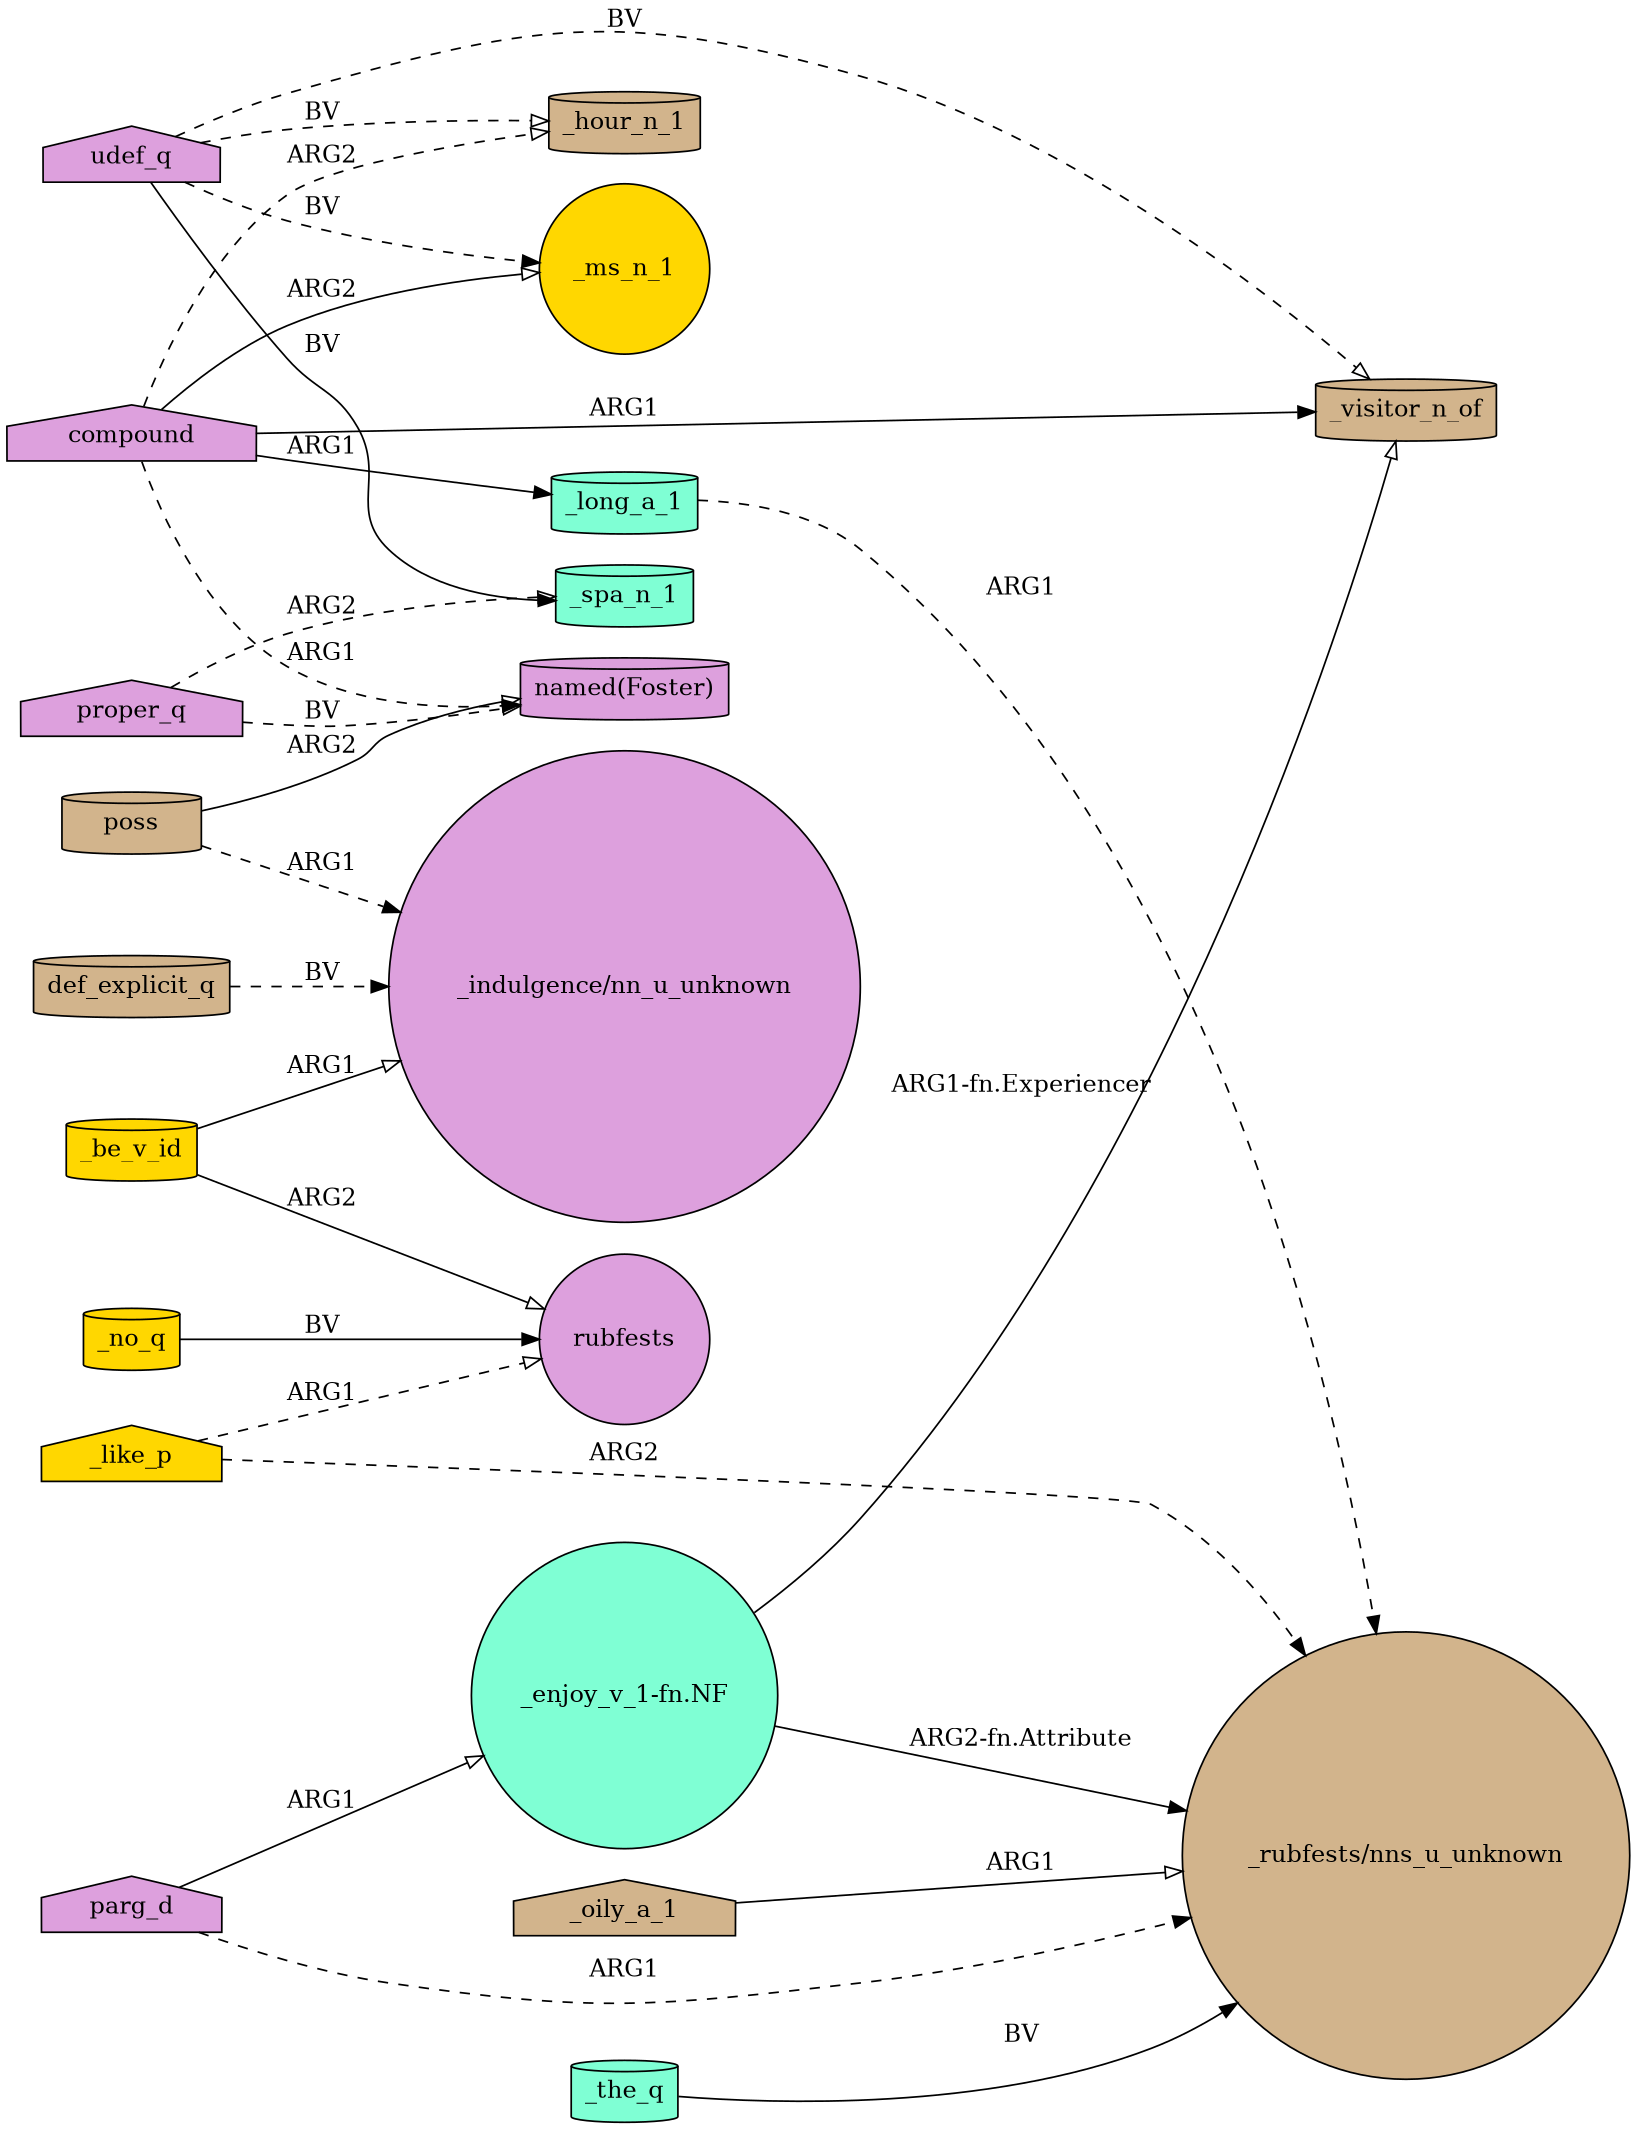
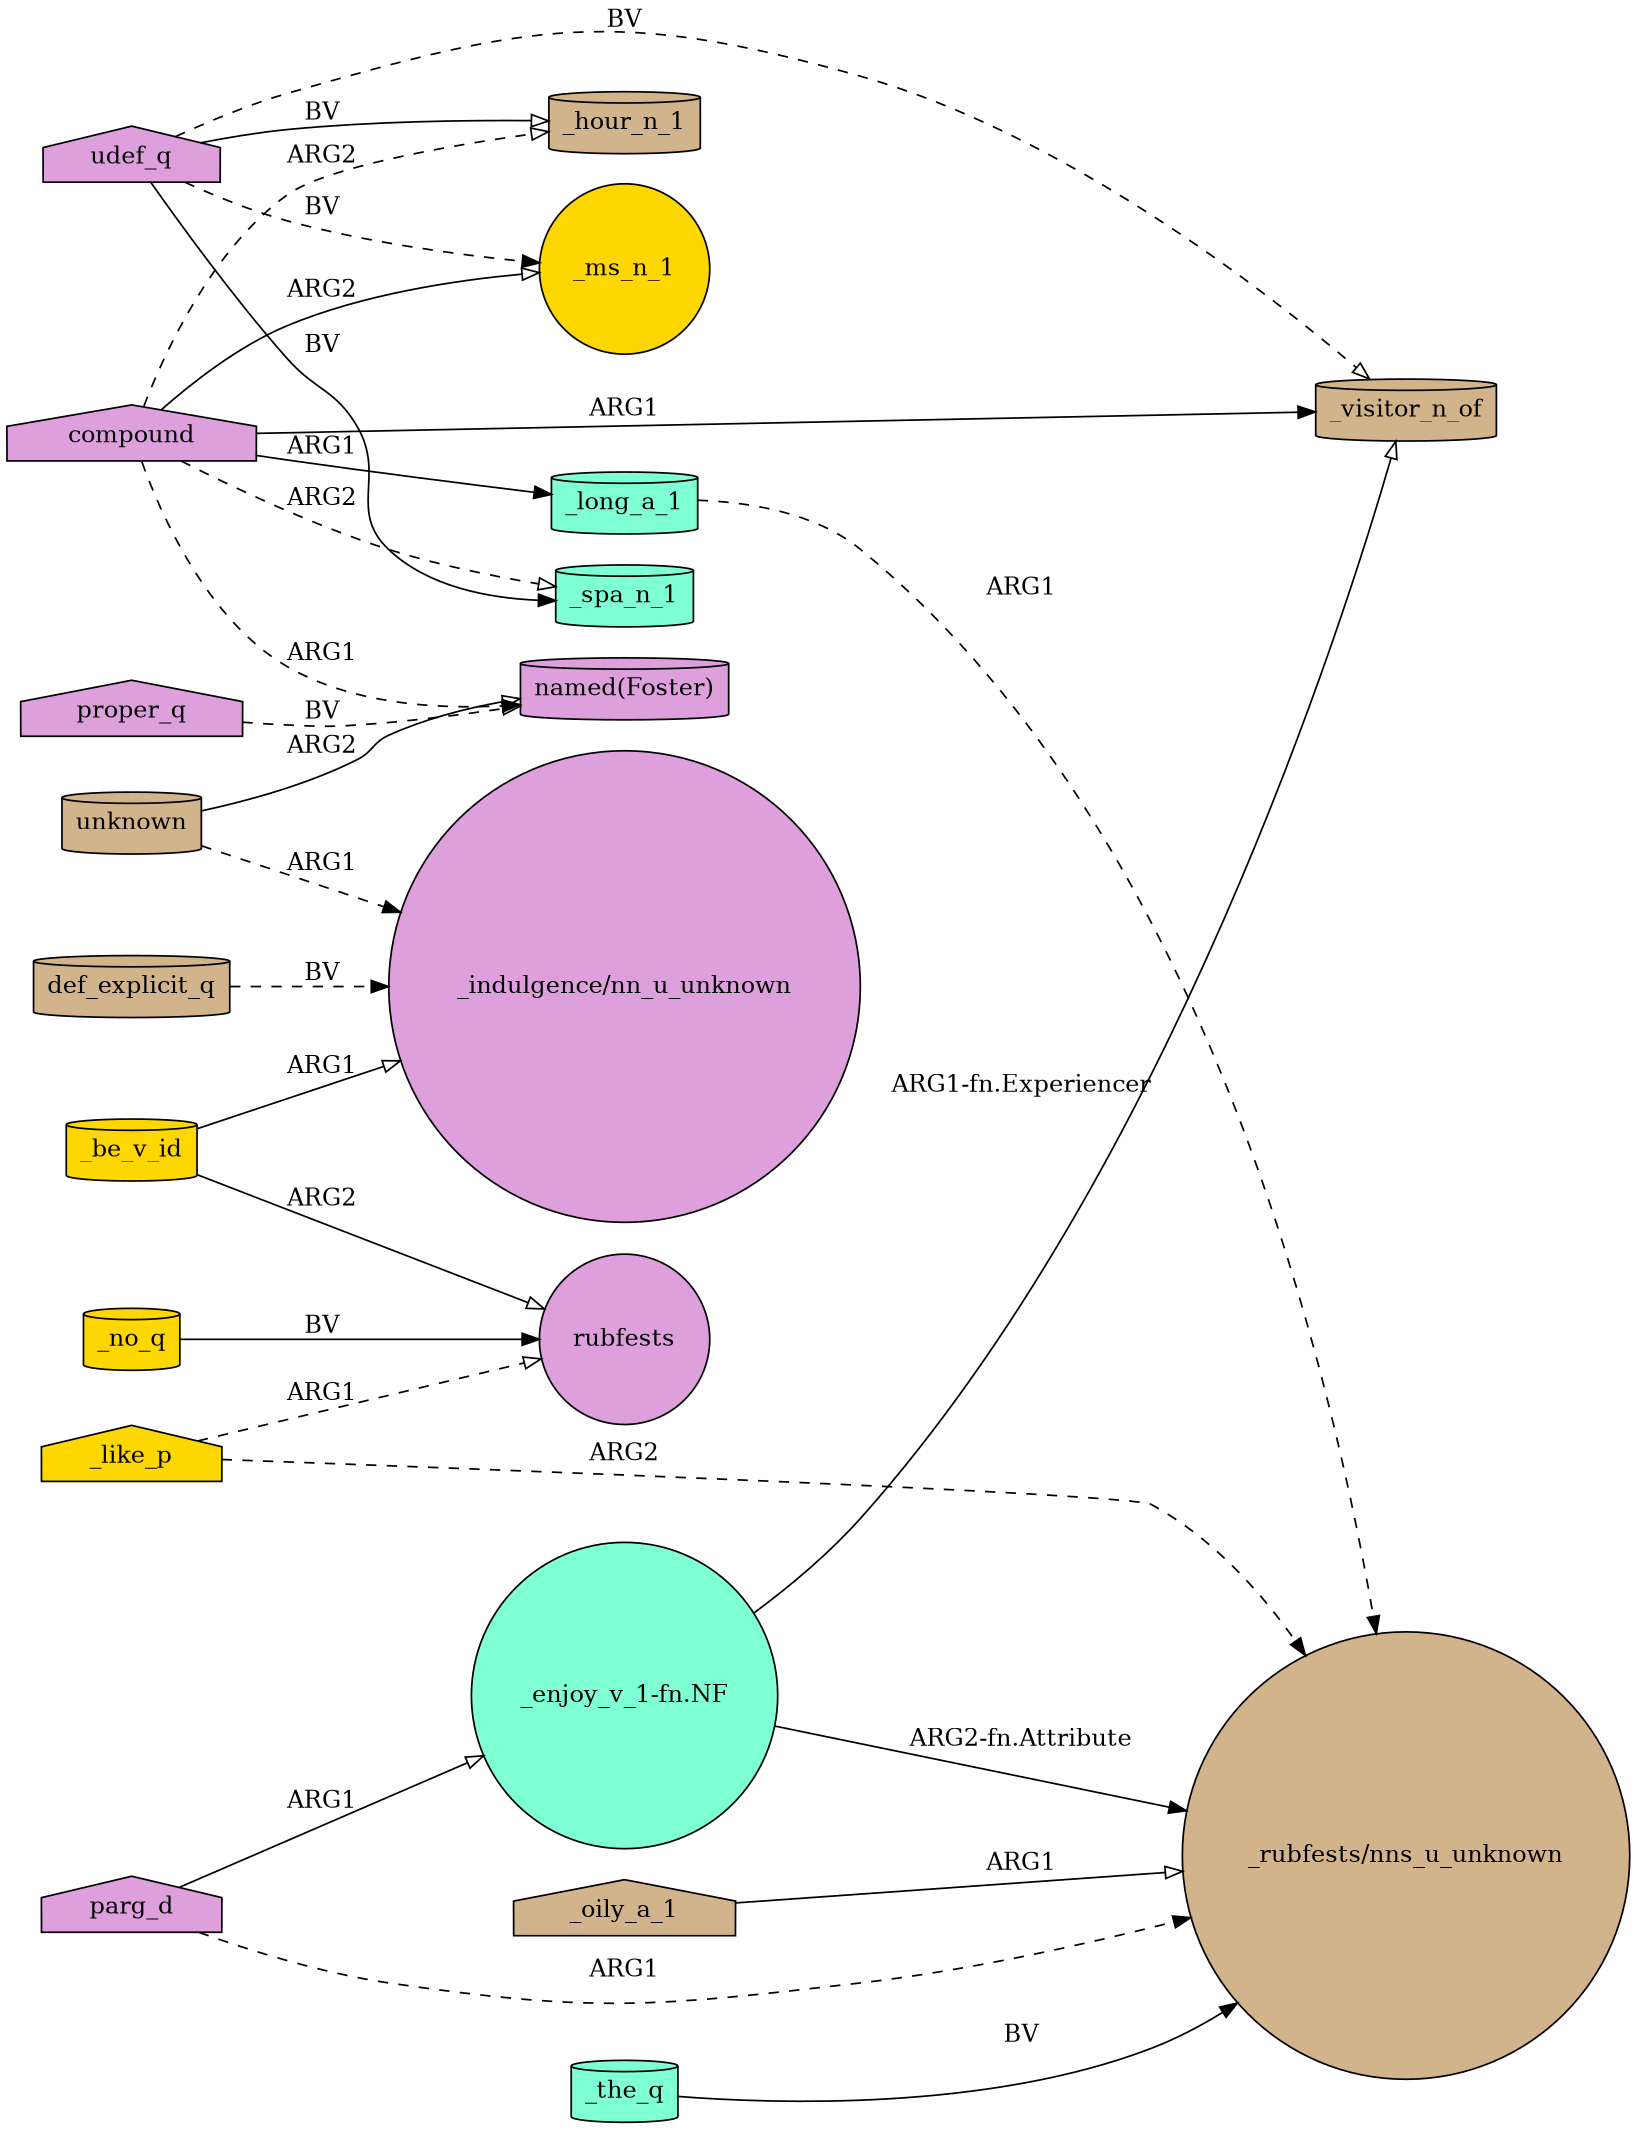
(365, 124) -> (365, 124)
(348, 619) -> (355, 538)
(132, 823) -> (132, 823)
